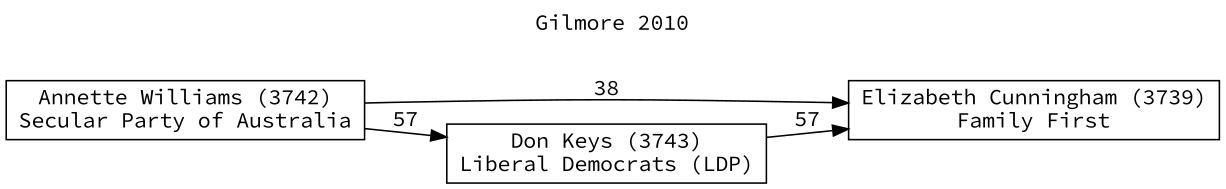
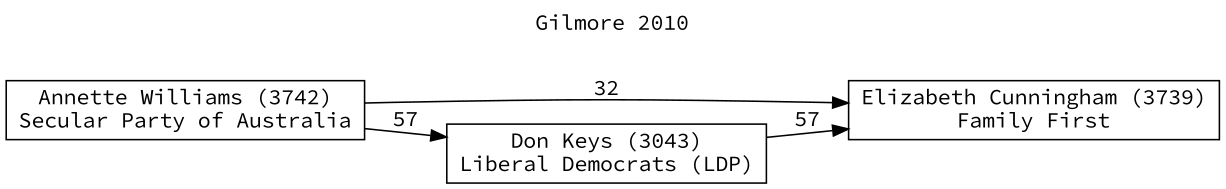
(607, 89) -> (607, 89)
(607, 154) -> (607, 154)
